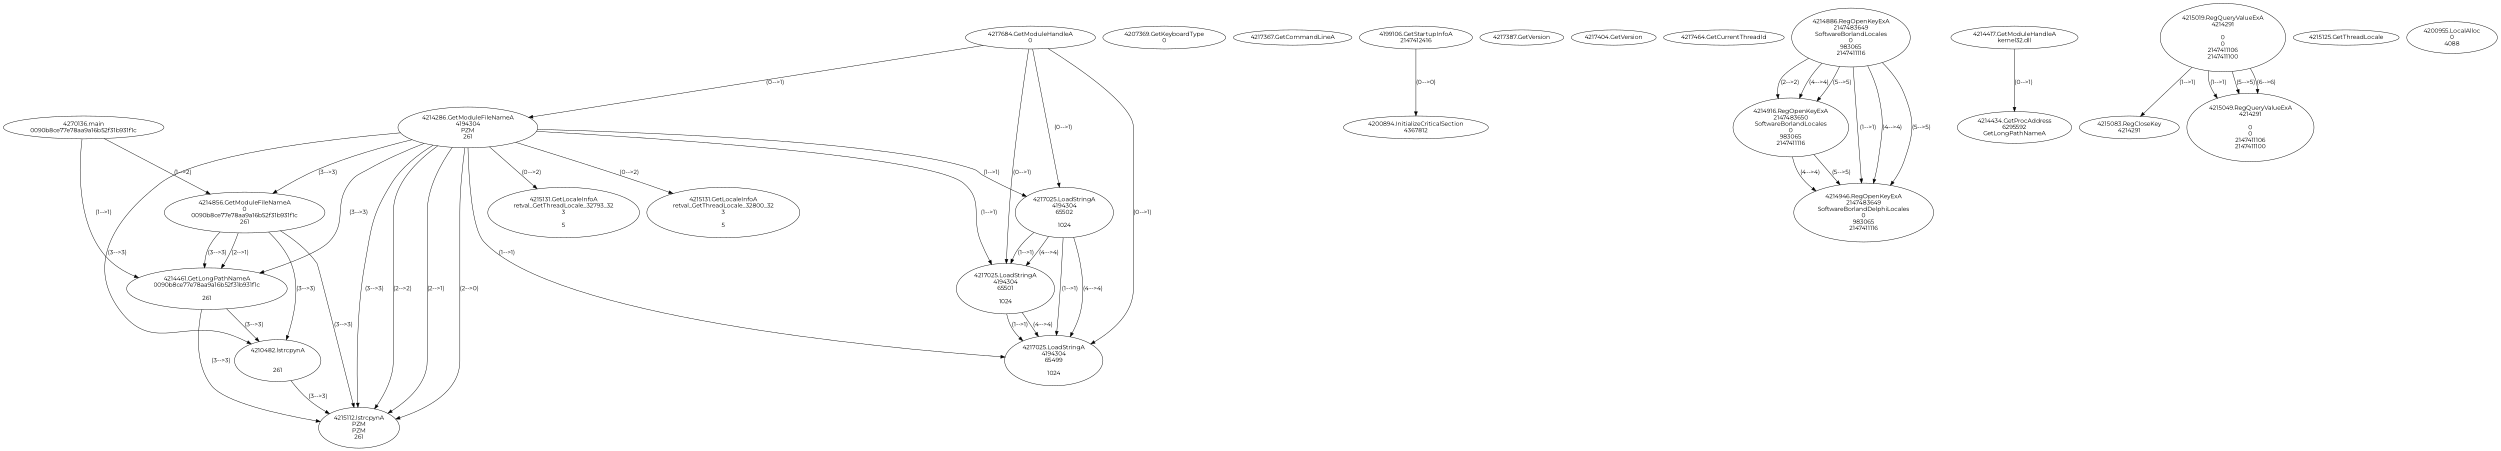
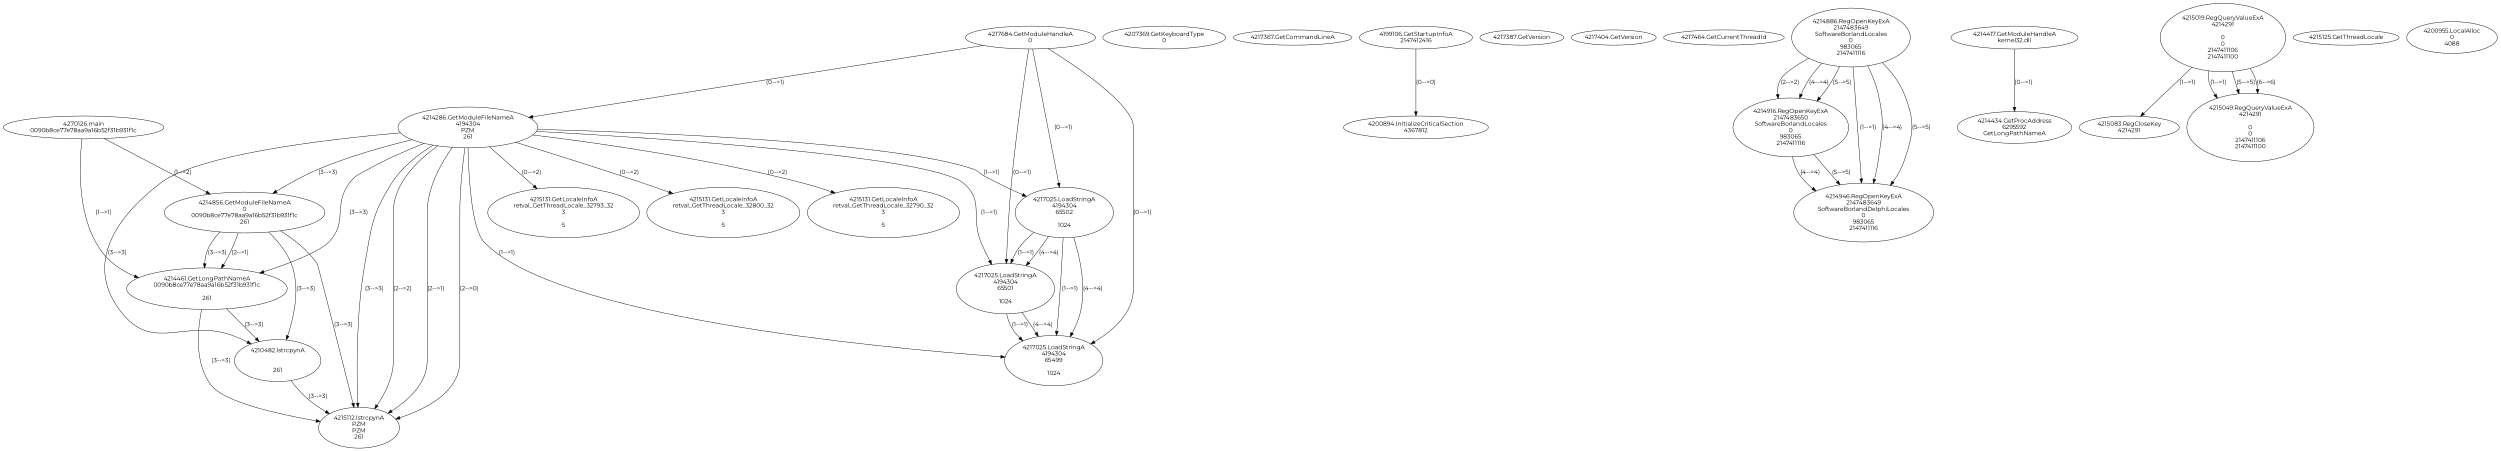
(84, 127) -> (84, 127)
none -> (883, 213)
